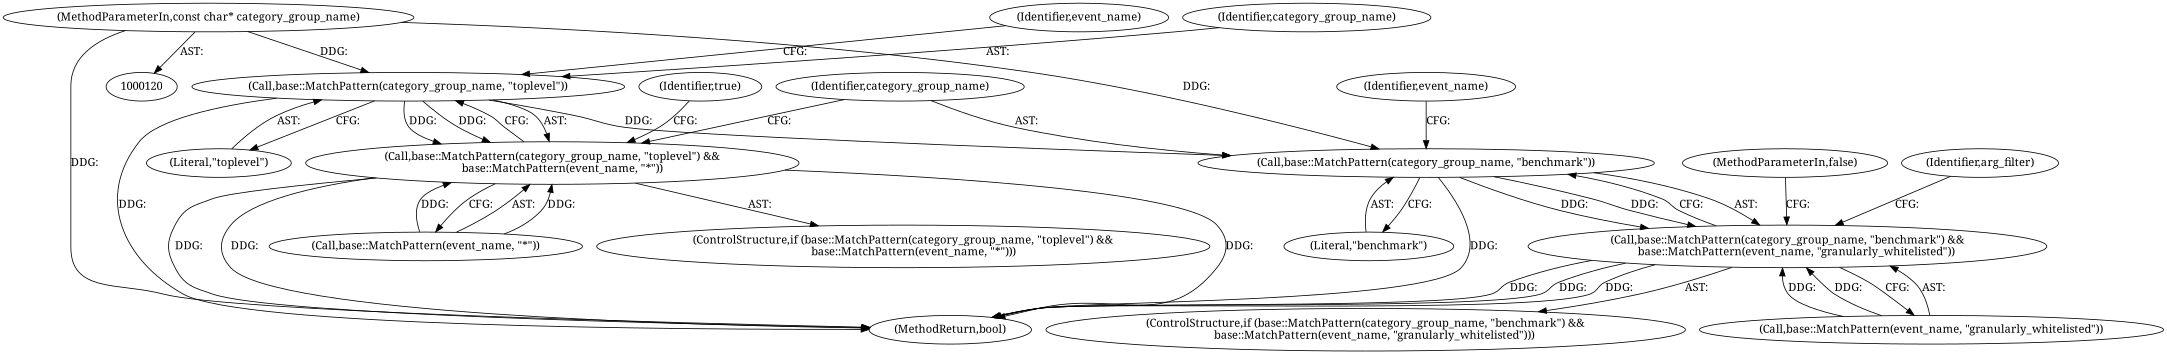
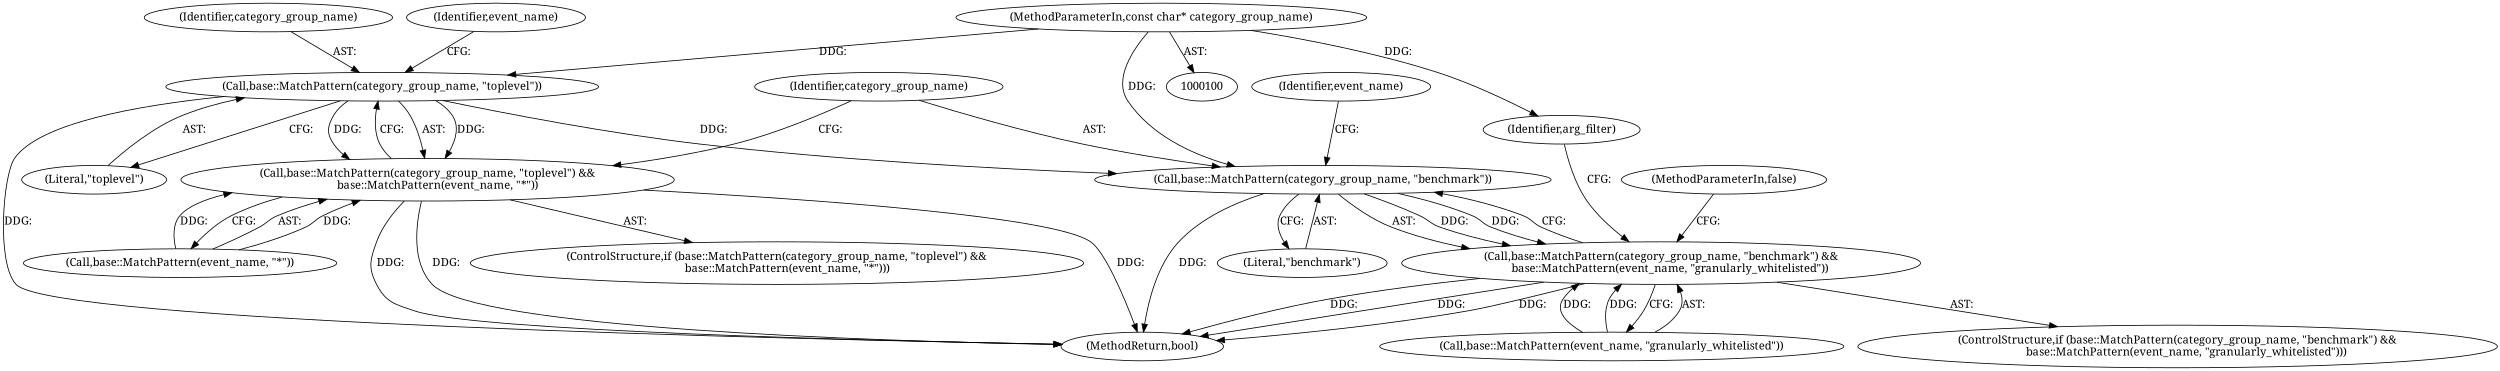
(142, 87) -> (1202, 87)
(700, 87) -> none
(174, 296) -> (1394, 60)
